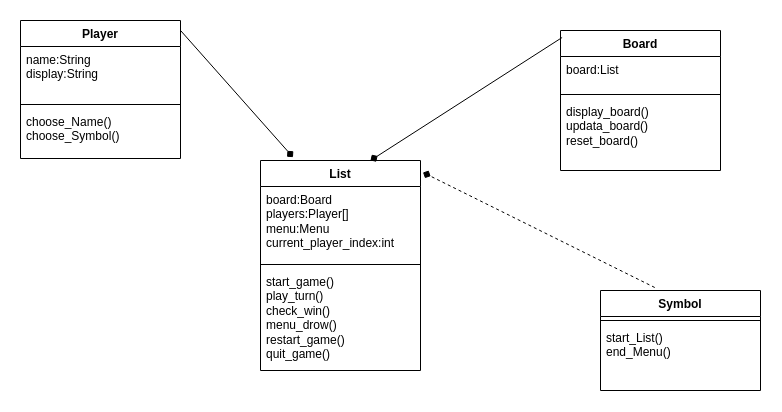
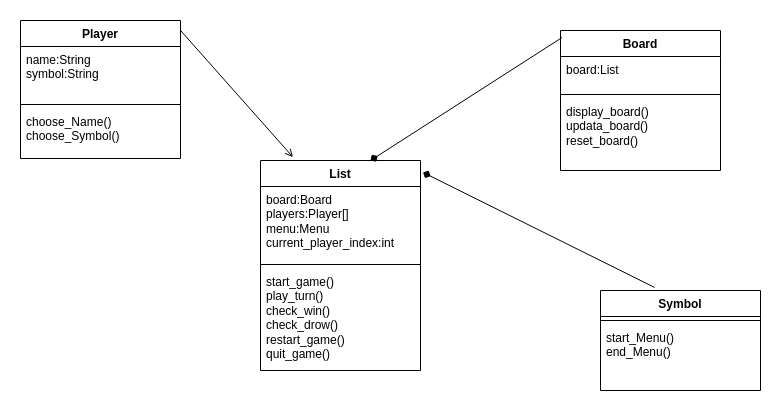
(67, 68) -> (66, 68)
(287, 151) -> (289, 152)
(541, 231) -> (541, 231)
(314, 319) -> (314, 319)
(645, 346) -> (647, 346)
